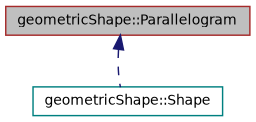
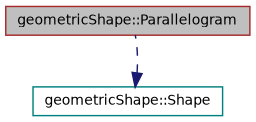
(118, 68) -> (137, 54)
